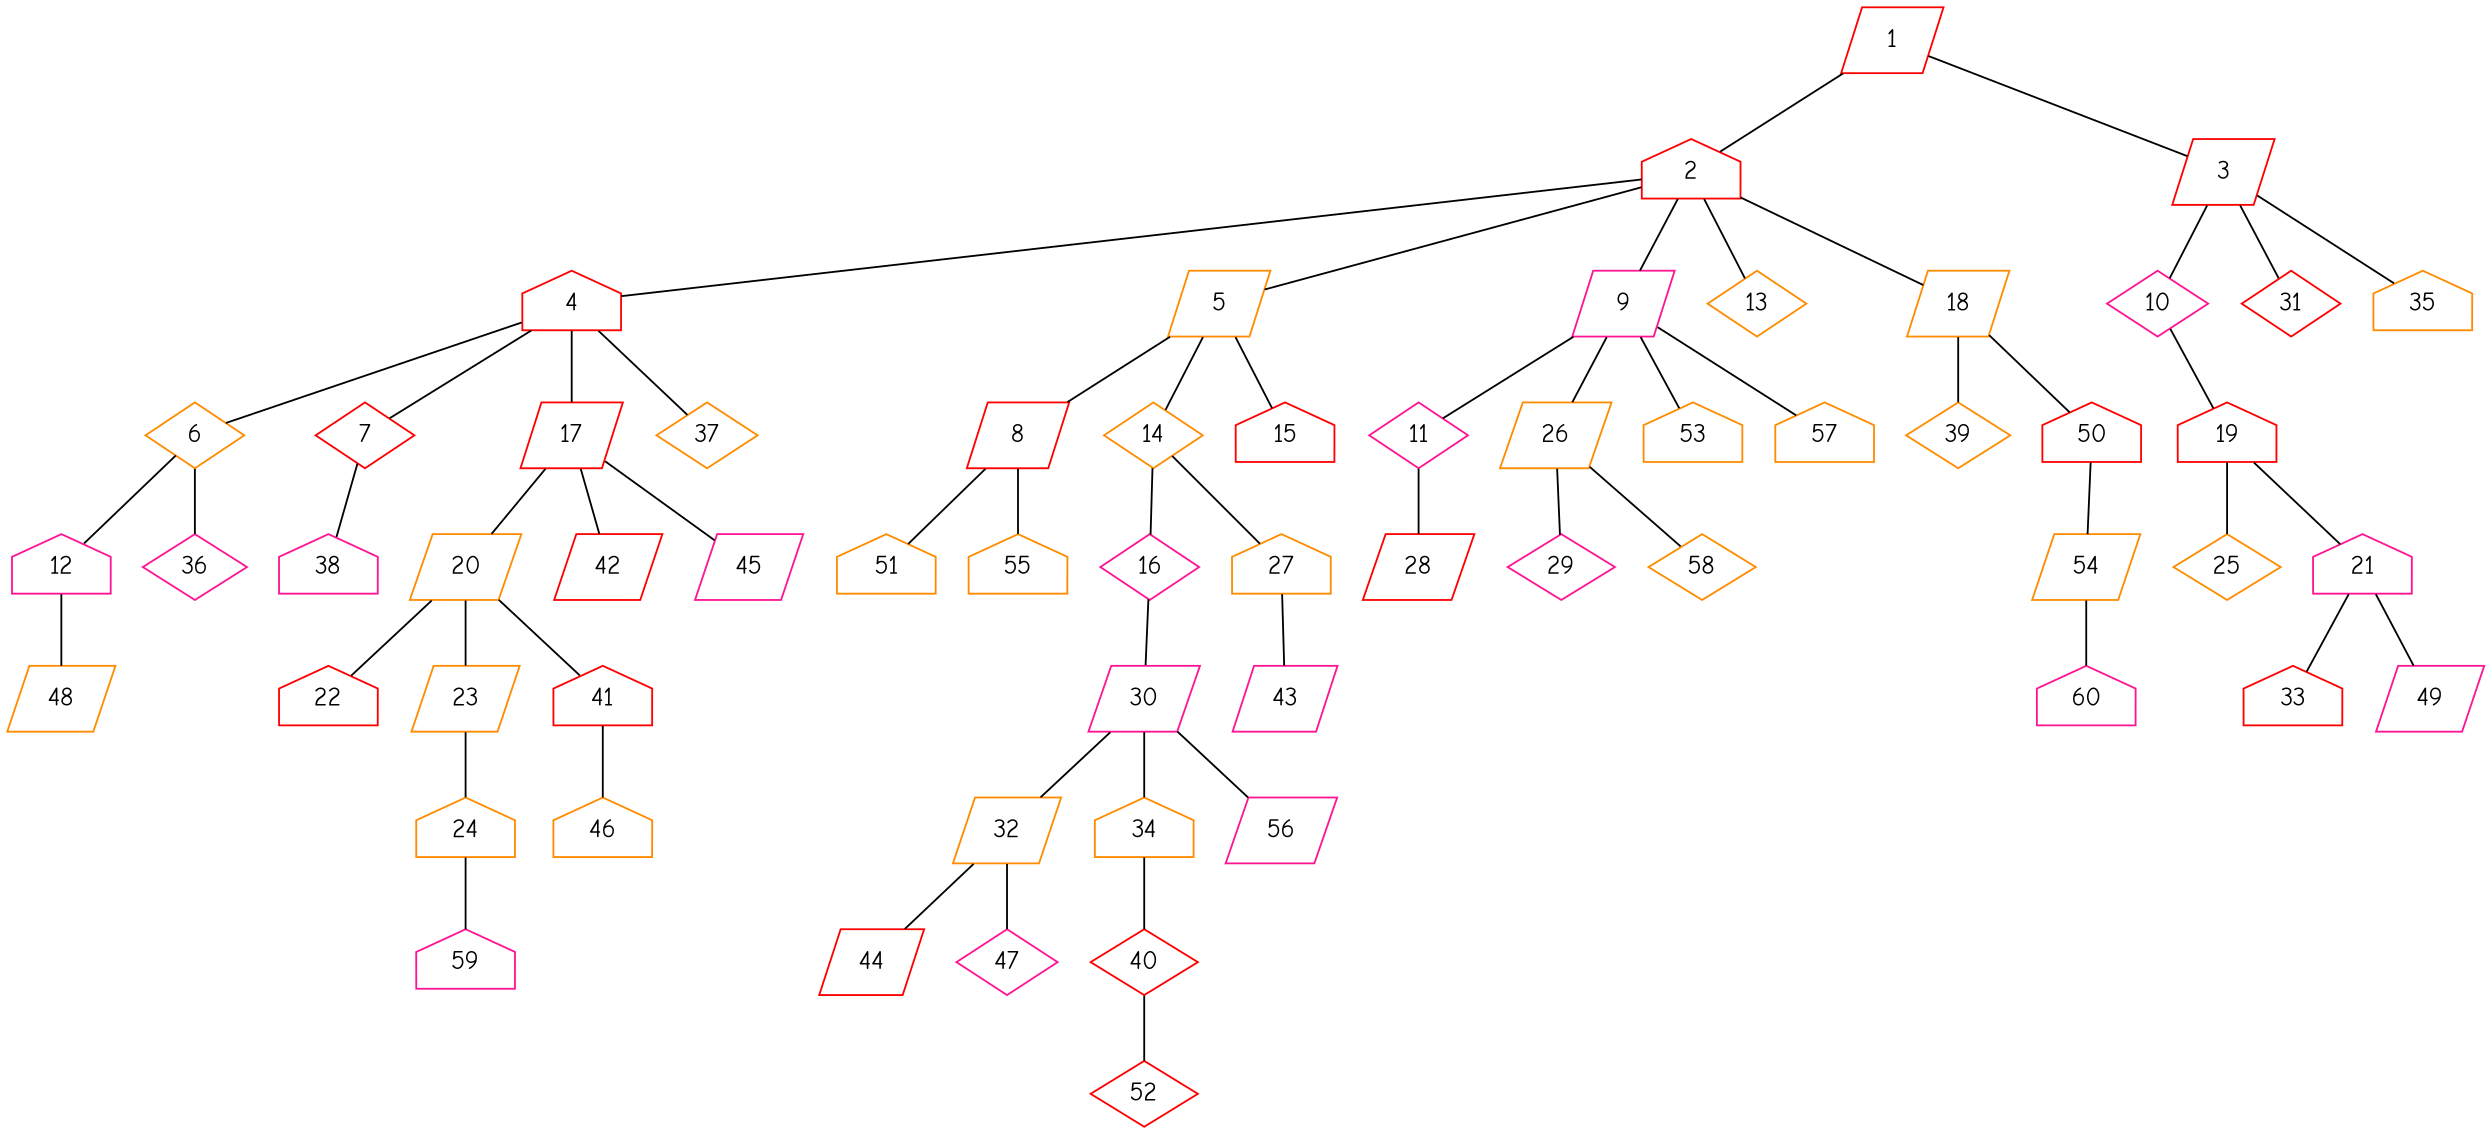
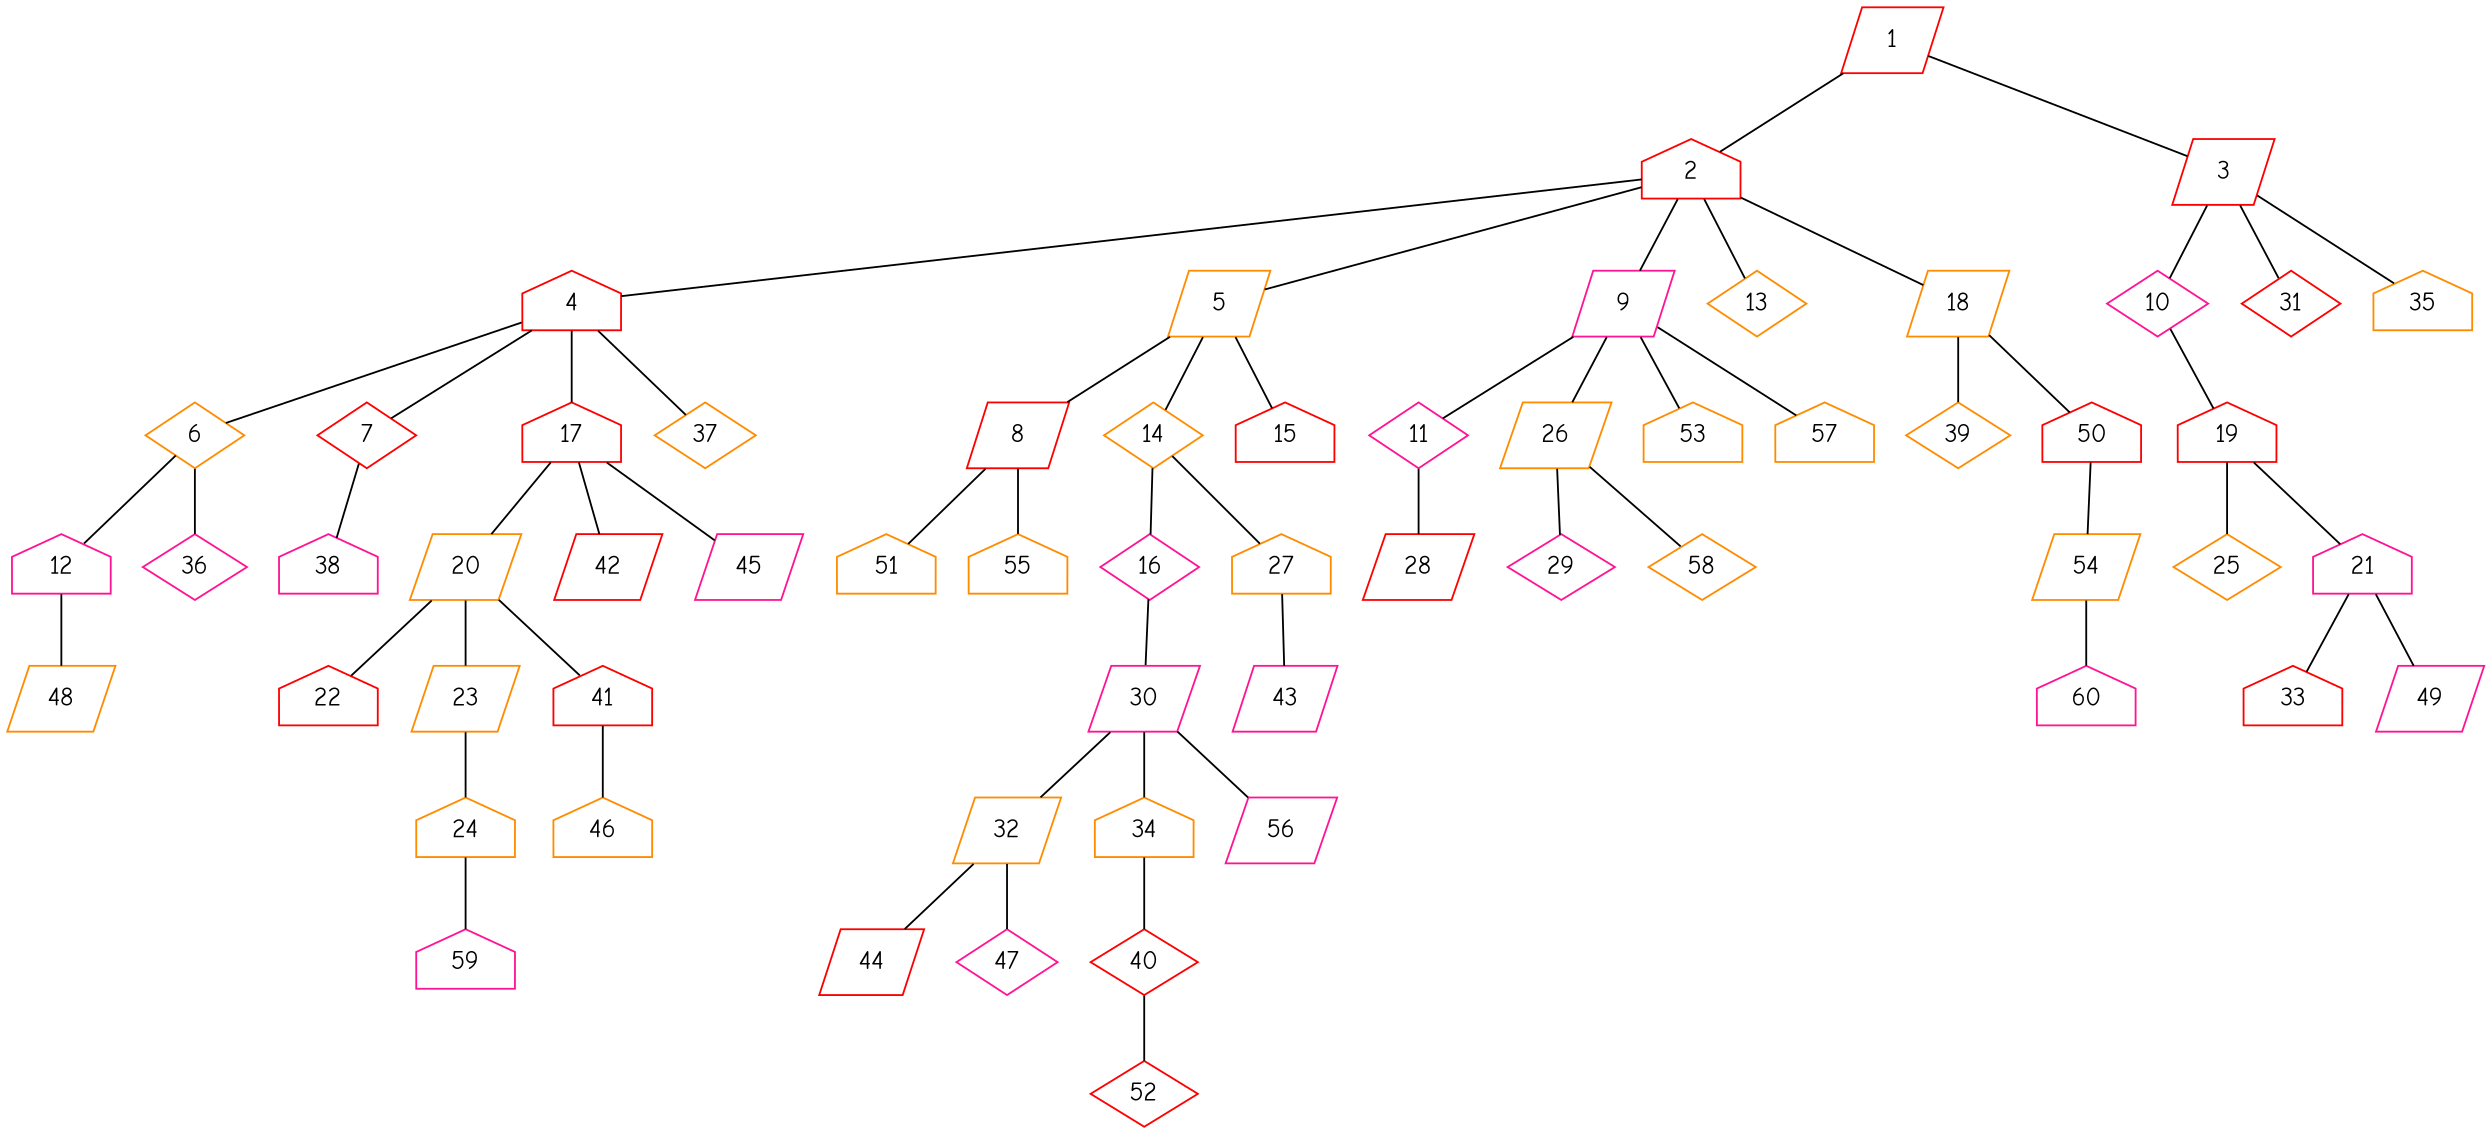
(572, 435) -> (572, 435)
